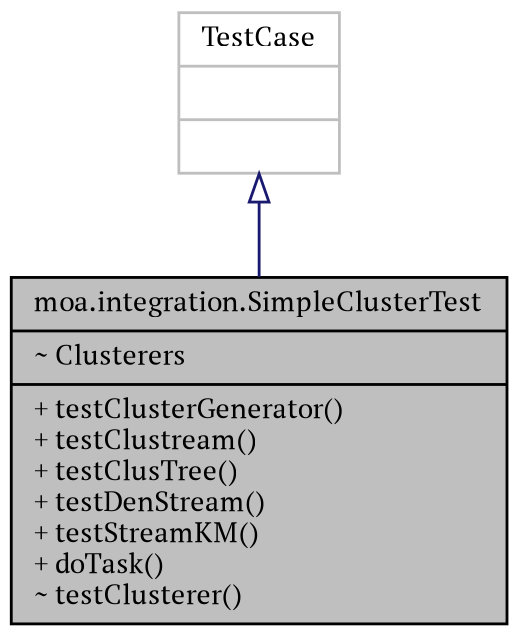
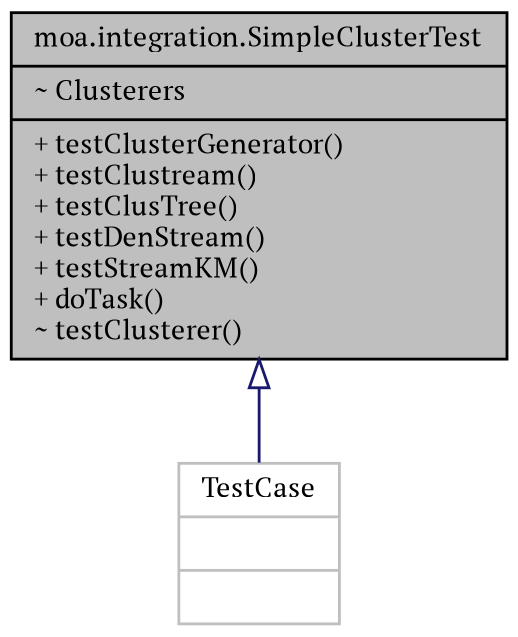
(259, 240) -> (259, 425)
